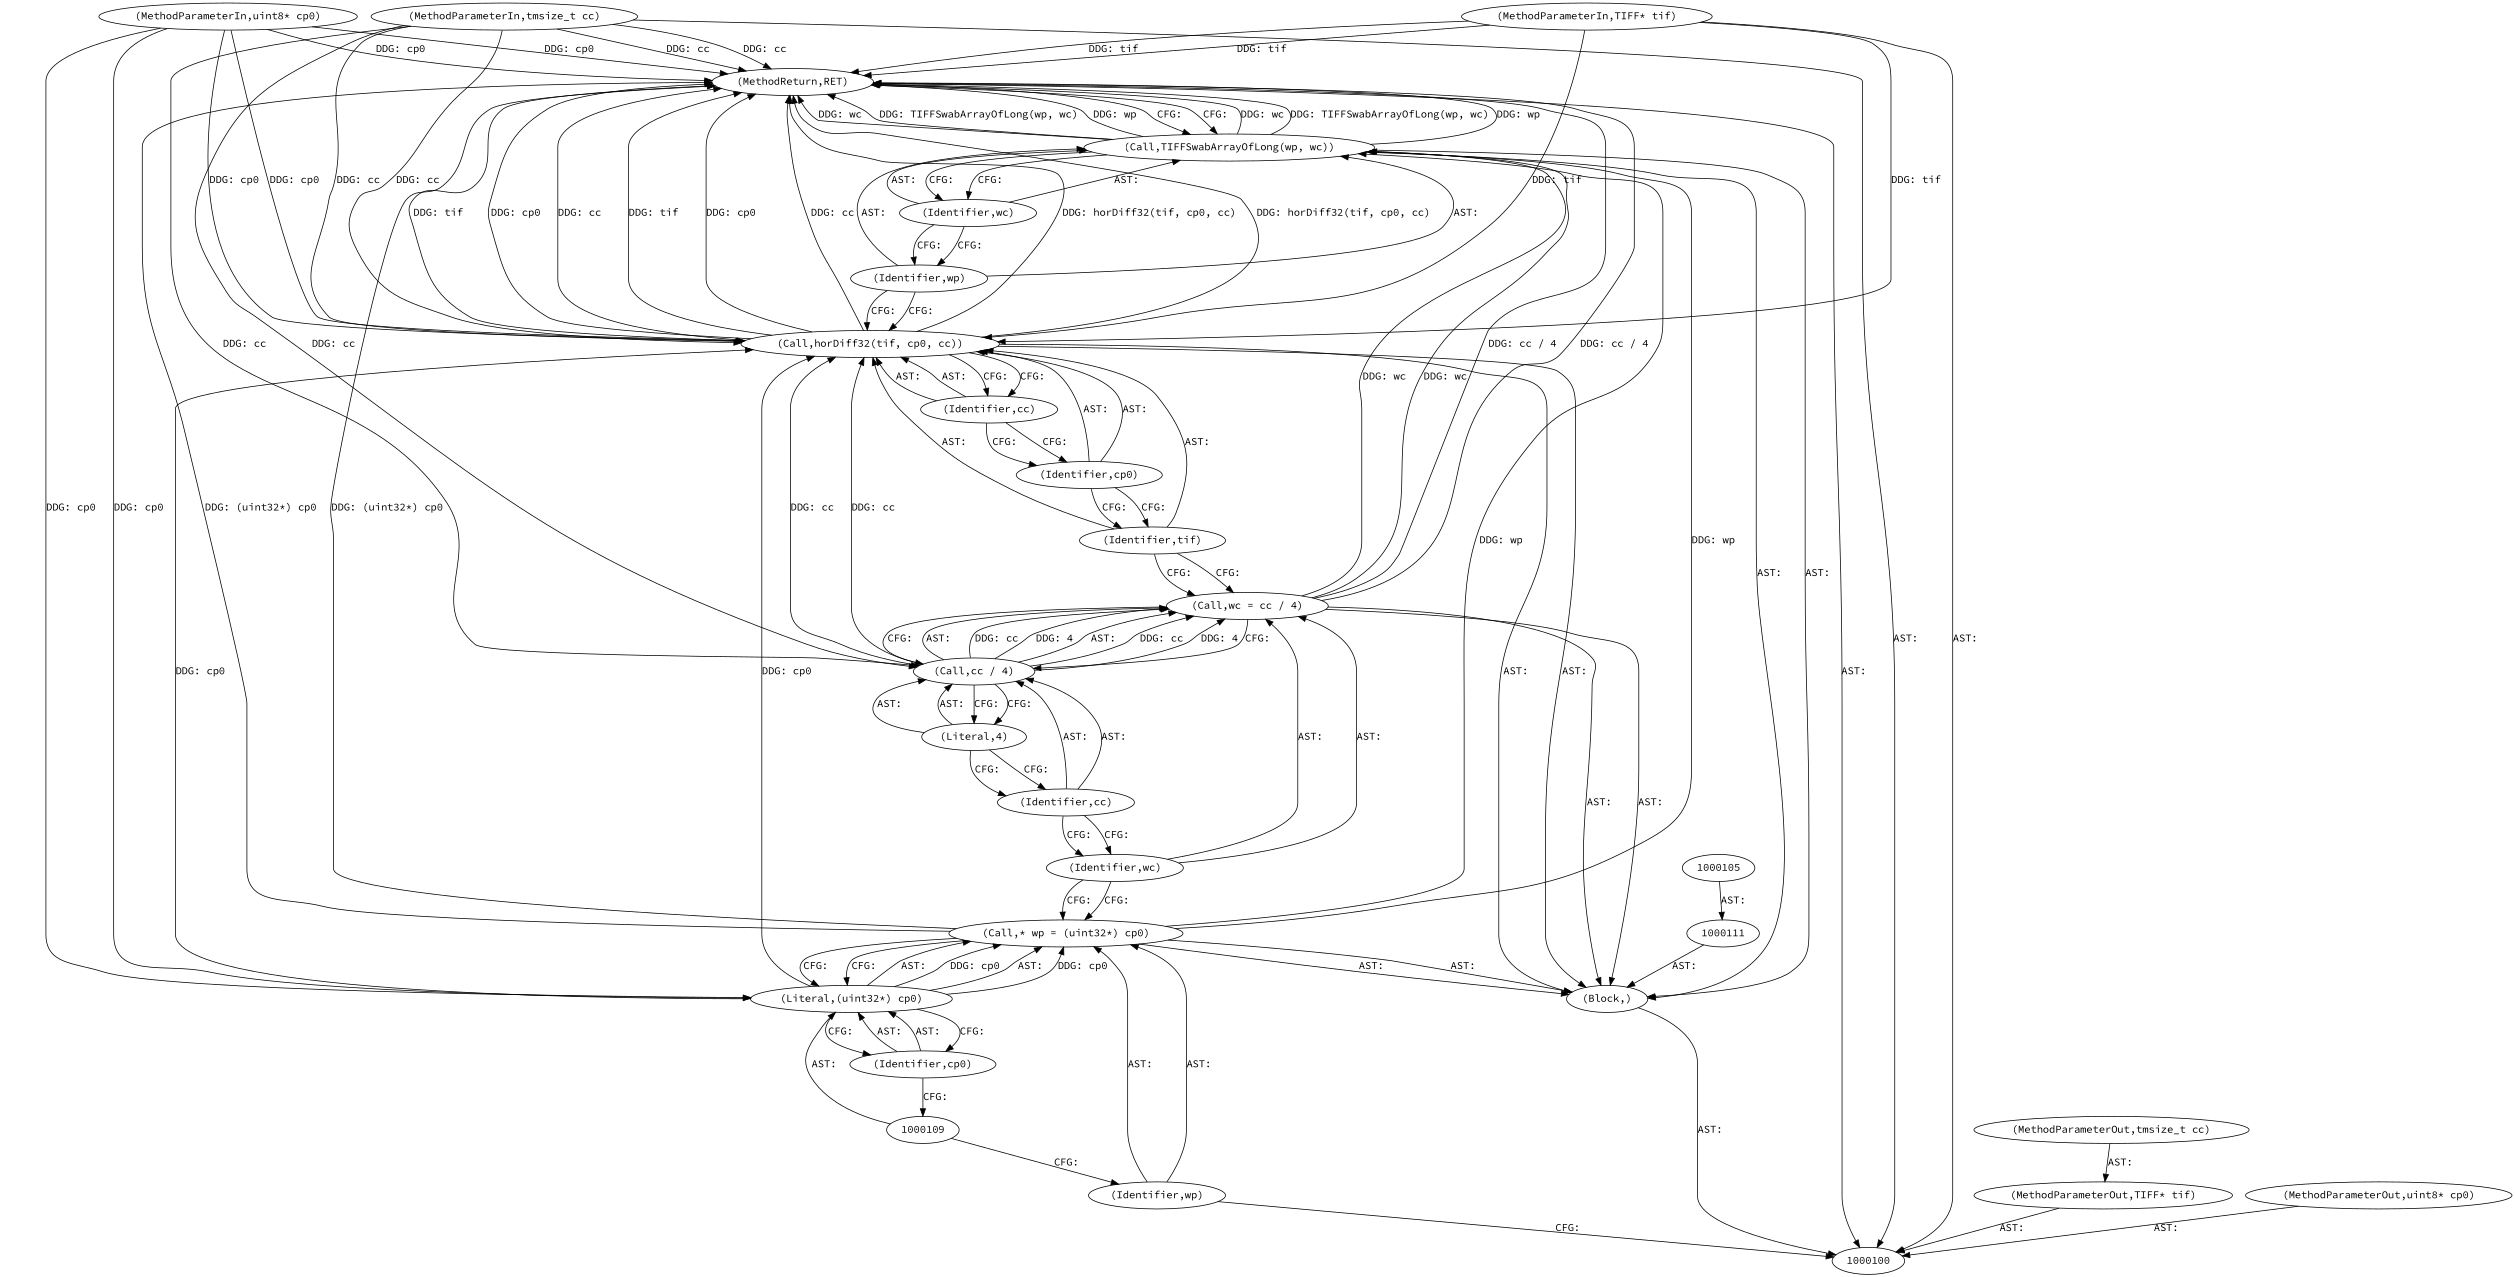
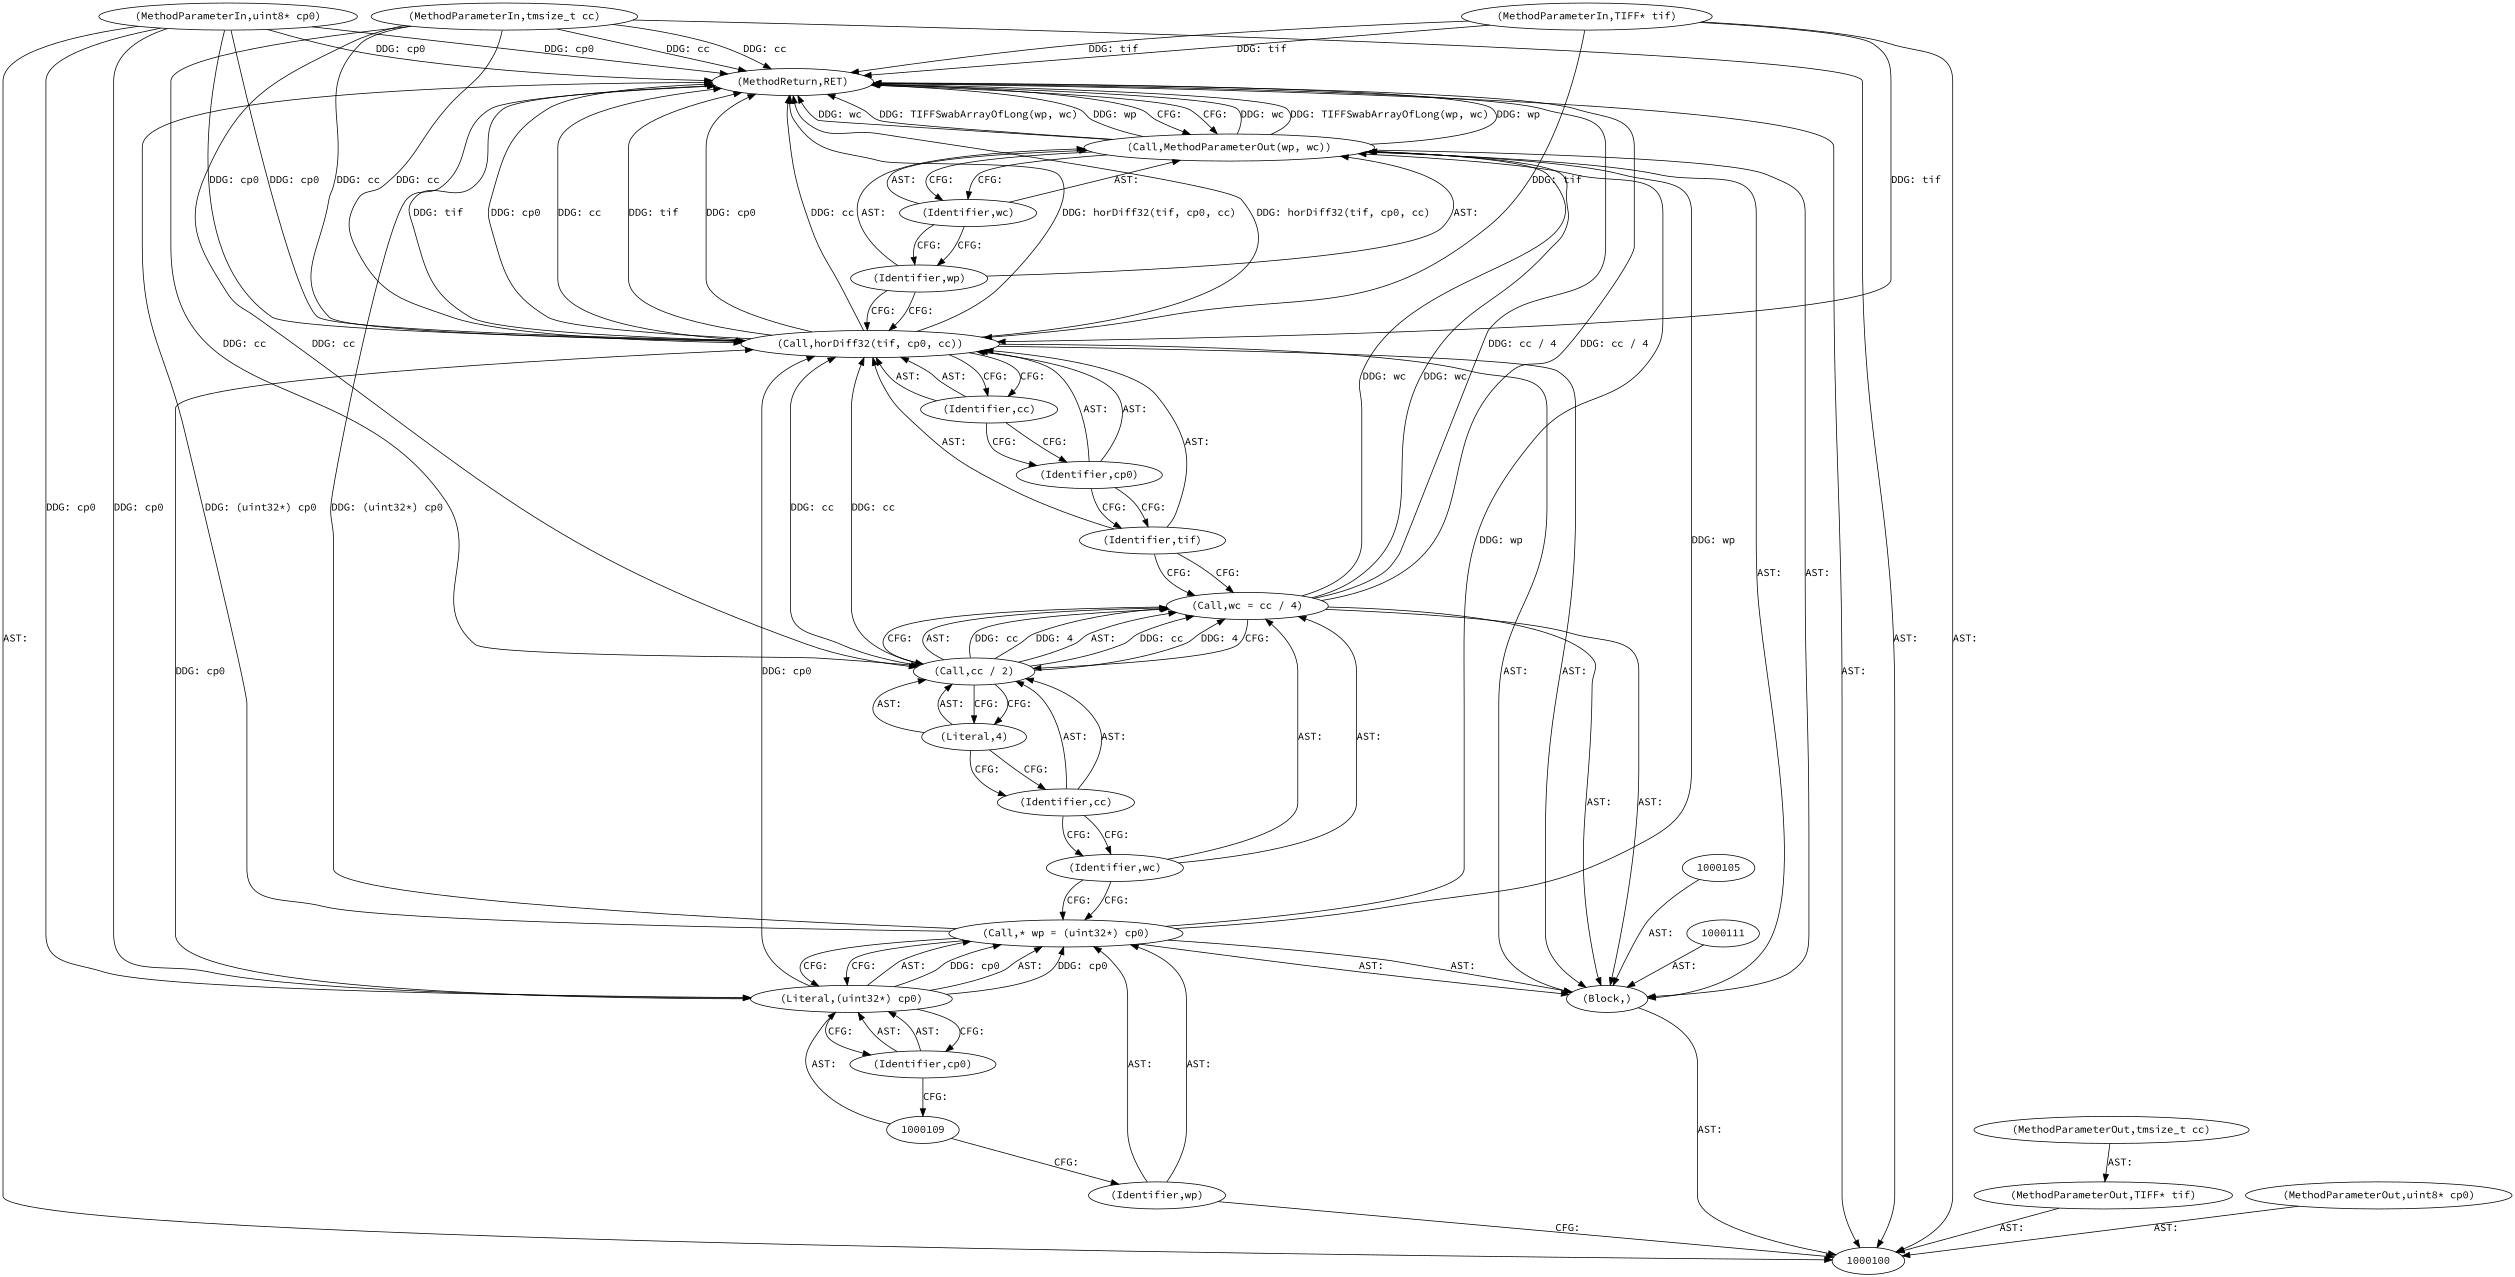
(1229, 148) -> (1229, 148)
(974, 671) -> (974, 671)
(1721, 897) -> (1648, 921)
none -> (279, 1227)
